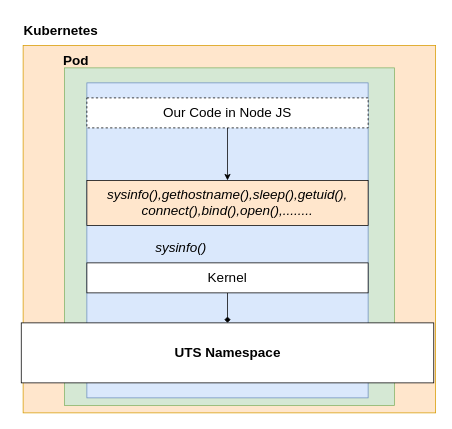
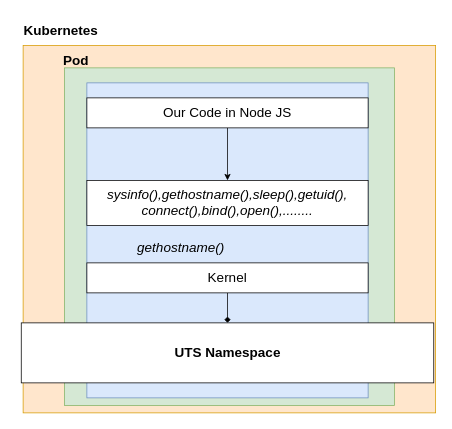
(227, 113) -> (227, 113)
(227, 203) -> (227, 203)
(181, 248) -> (181, 248)
